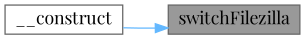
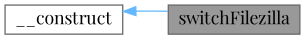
(139, 28) -> (152, 11)
